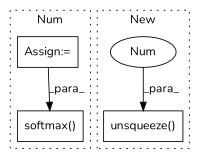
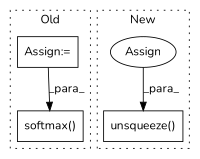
(50, 20) -> (50, 20)
(143, 52) -> (143, 52)
